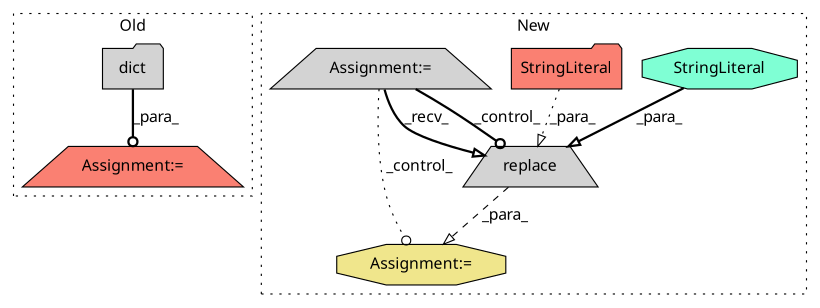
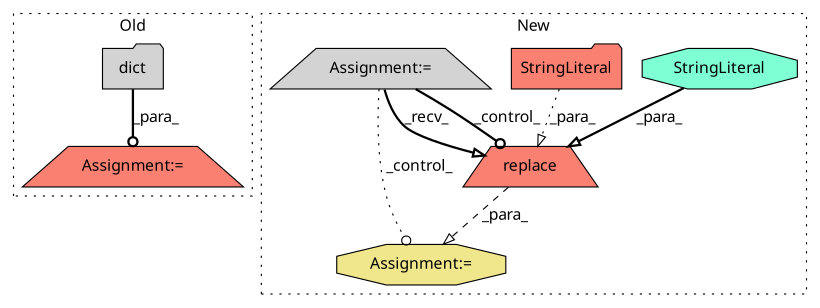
(531, 167) -> (531, 167)
